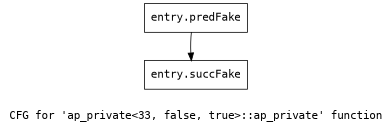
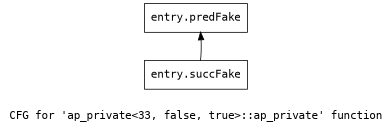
(191, 43) -> (201, 50)
